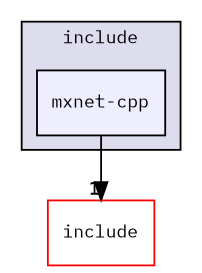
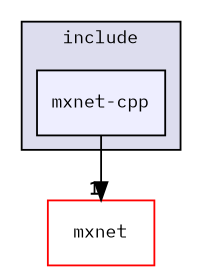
(101, 233) -> (101, 233)
